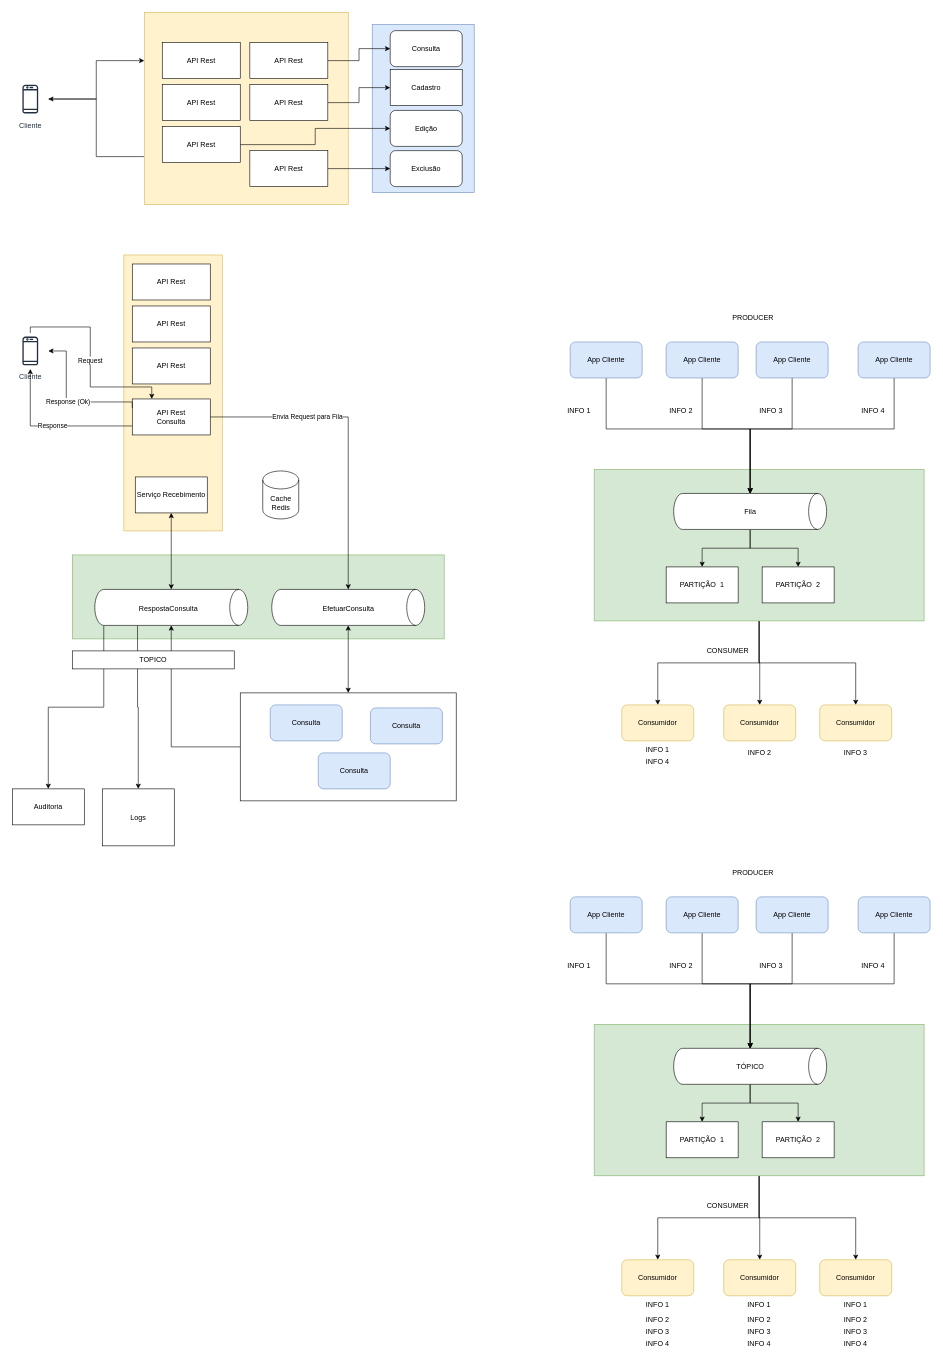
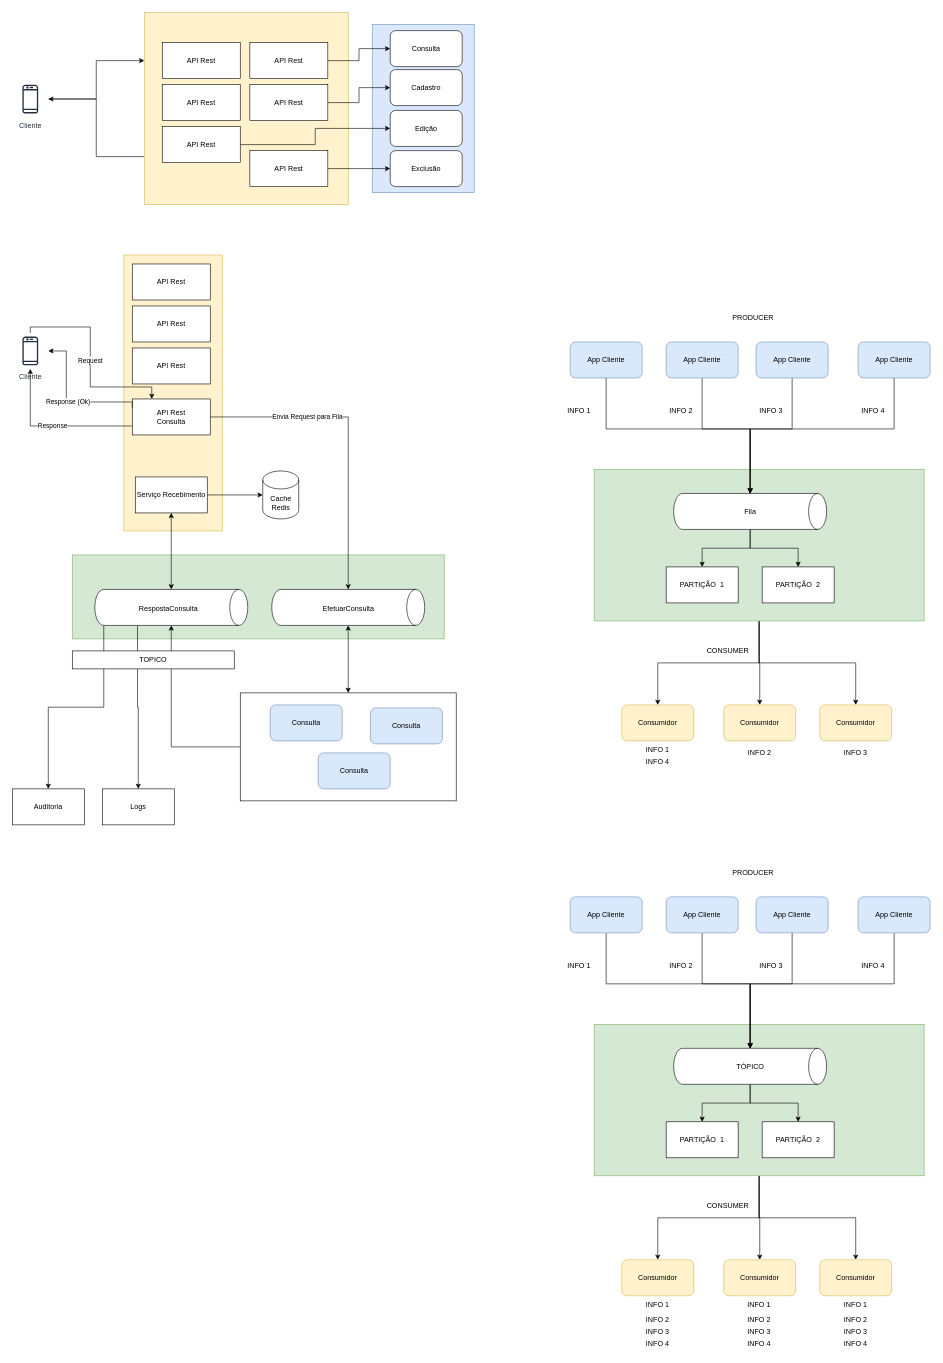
(426, 87) -> (426, 87)
none -> (257, 495)
(138, 817) -> (138, 807)
